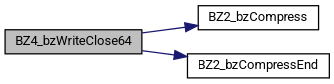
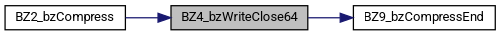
(164, 30) -> (142, 18)
(258, 66) -> (424, 18)
